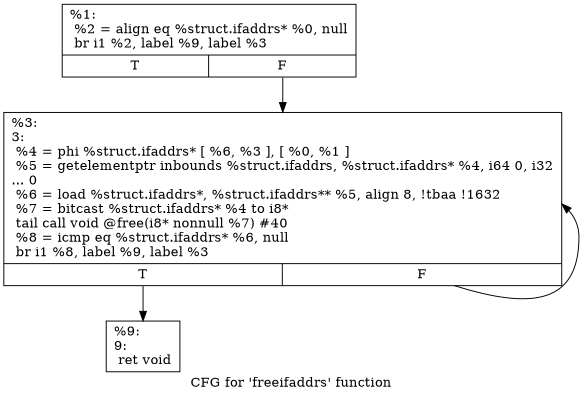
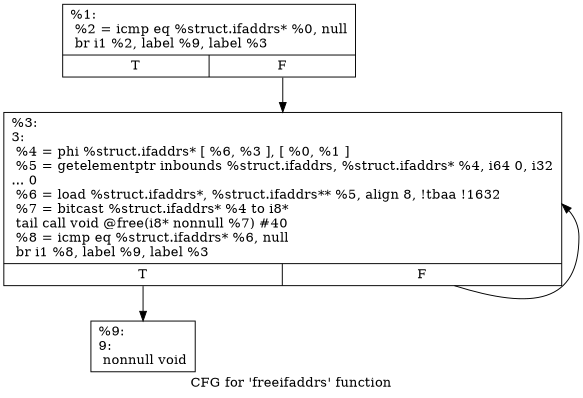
(209, 29) -> (209, 29)
(143, 360) -> (143, 360)
